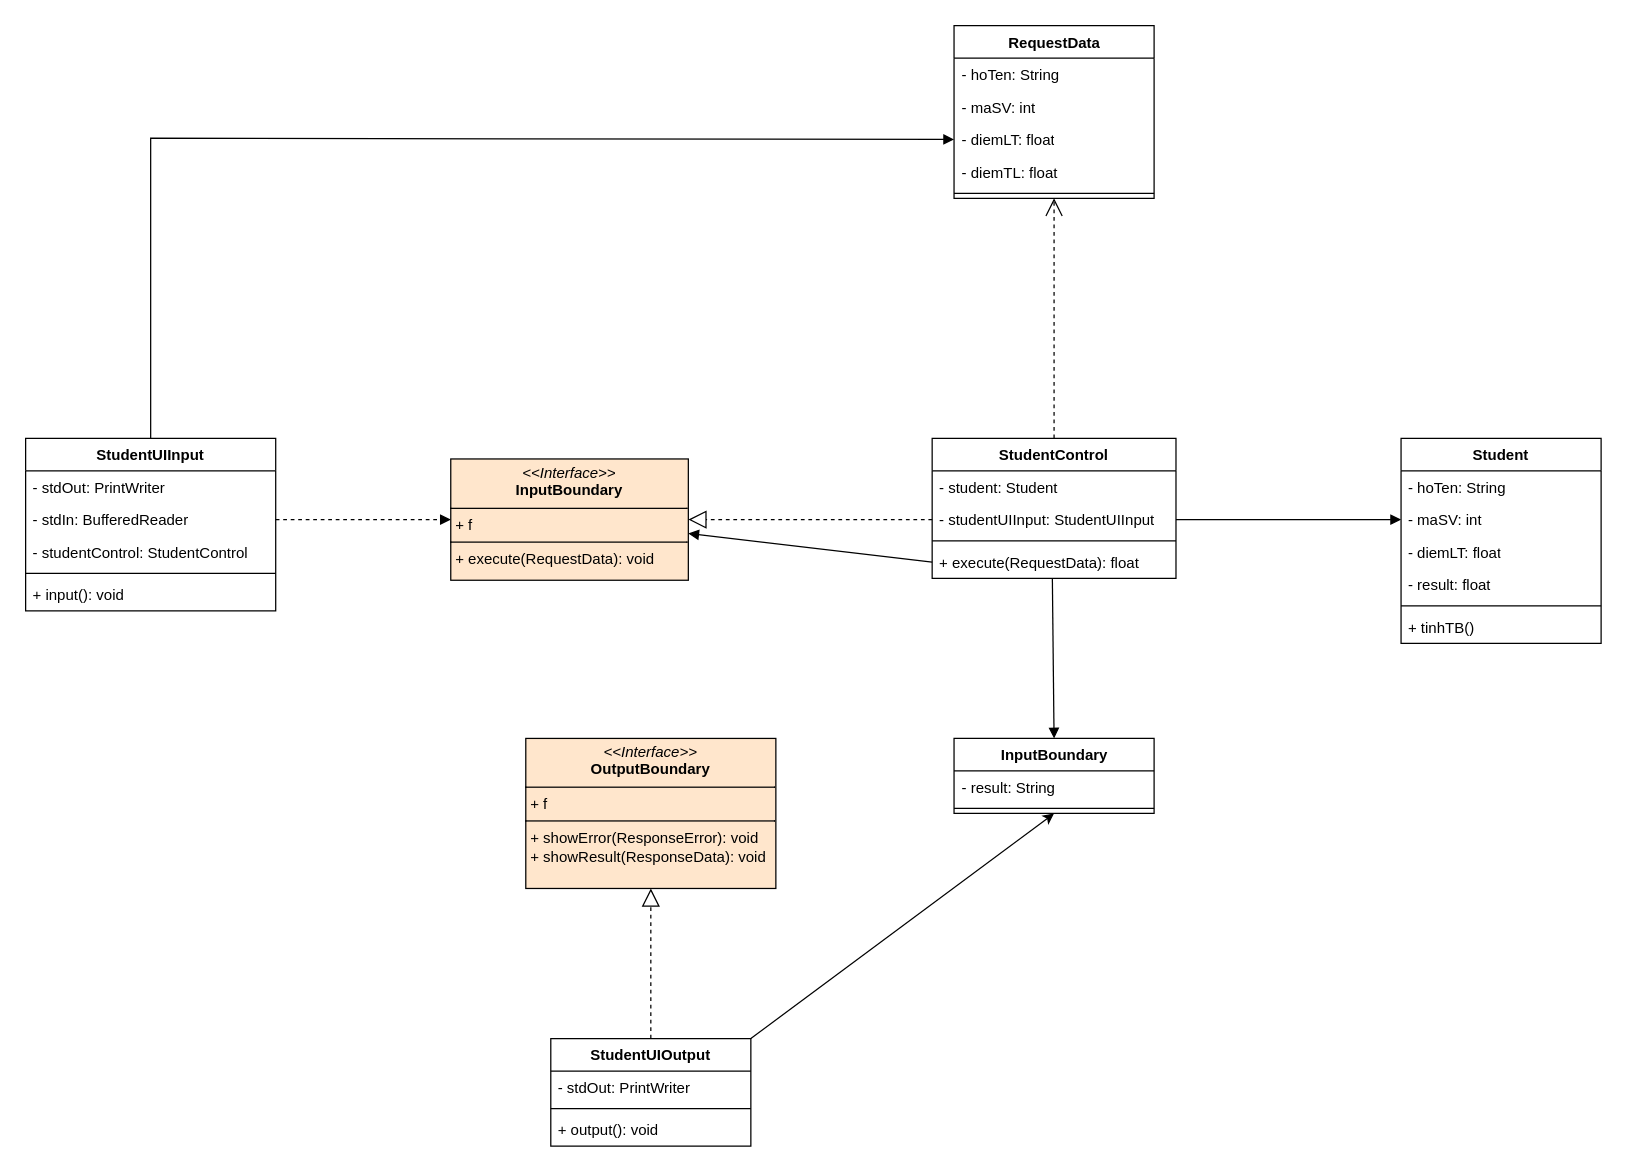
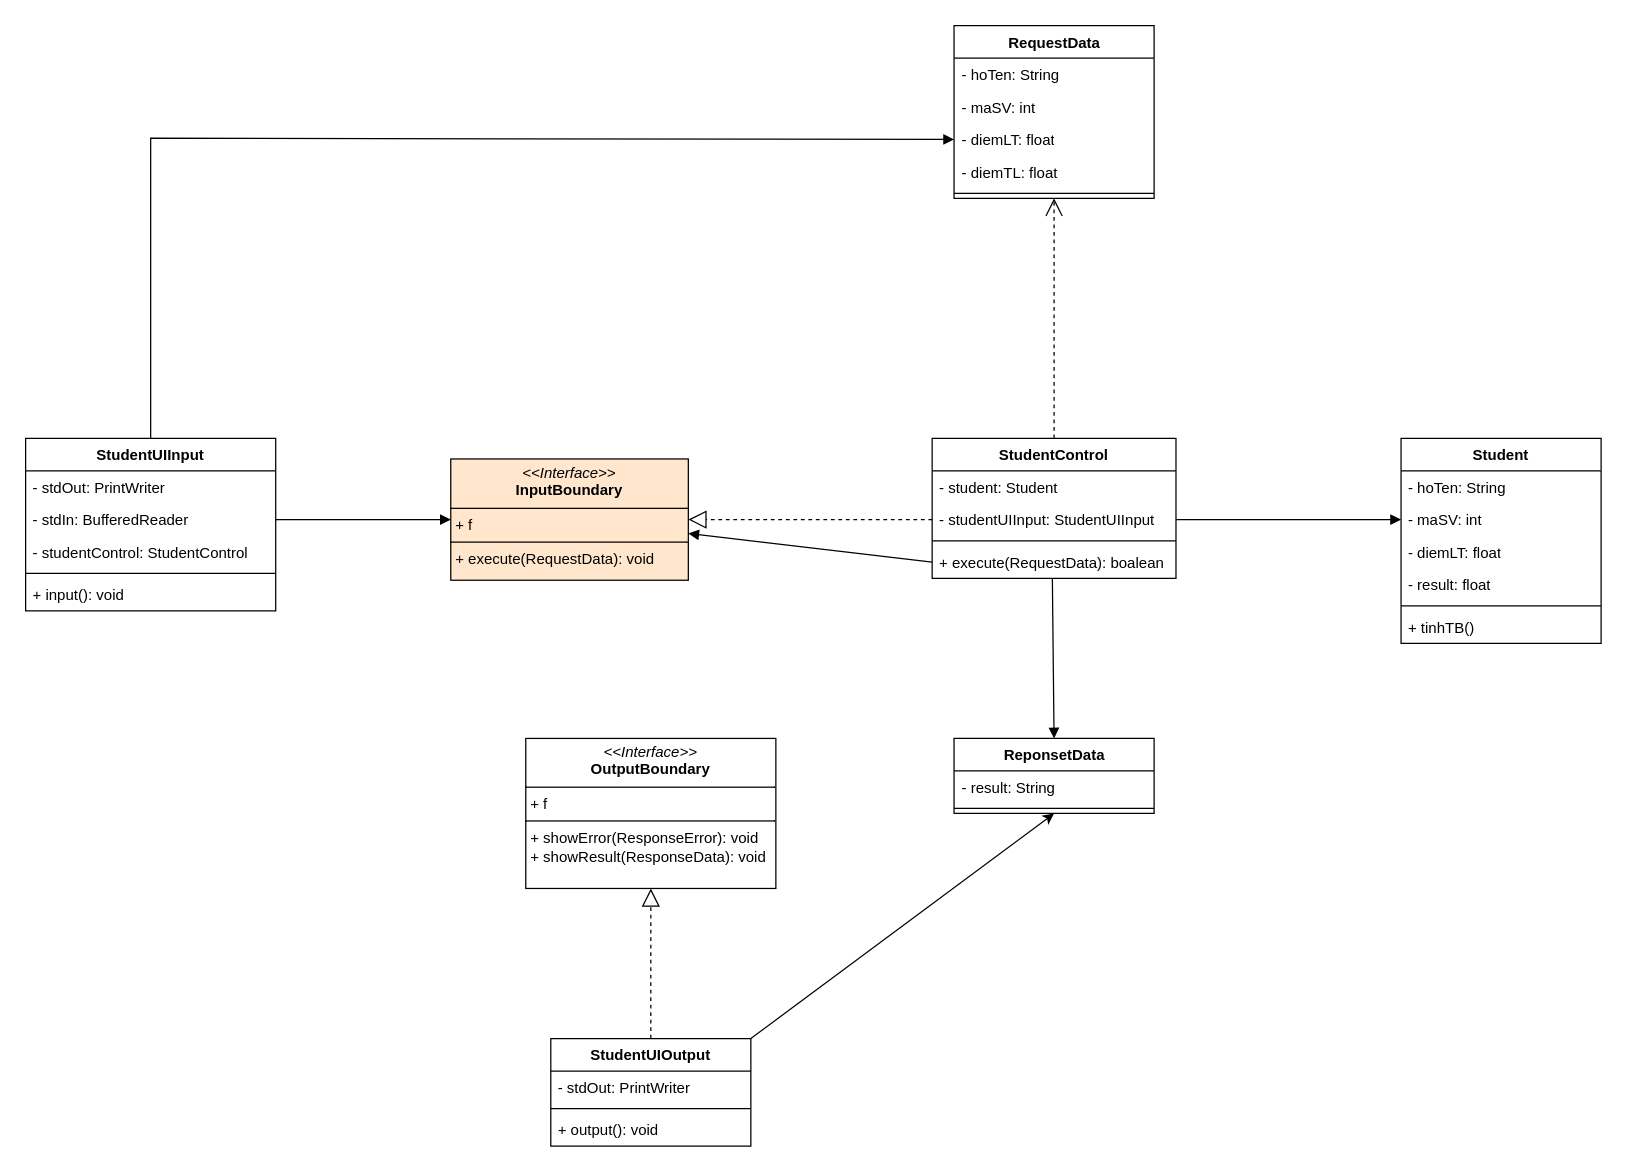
(358, 519) -> (358, 519)
(1053, 563) -> (1055, 572)
(1054, 756) -> (1054, 756)
(651, 813) -> (651, 813)
